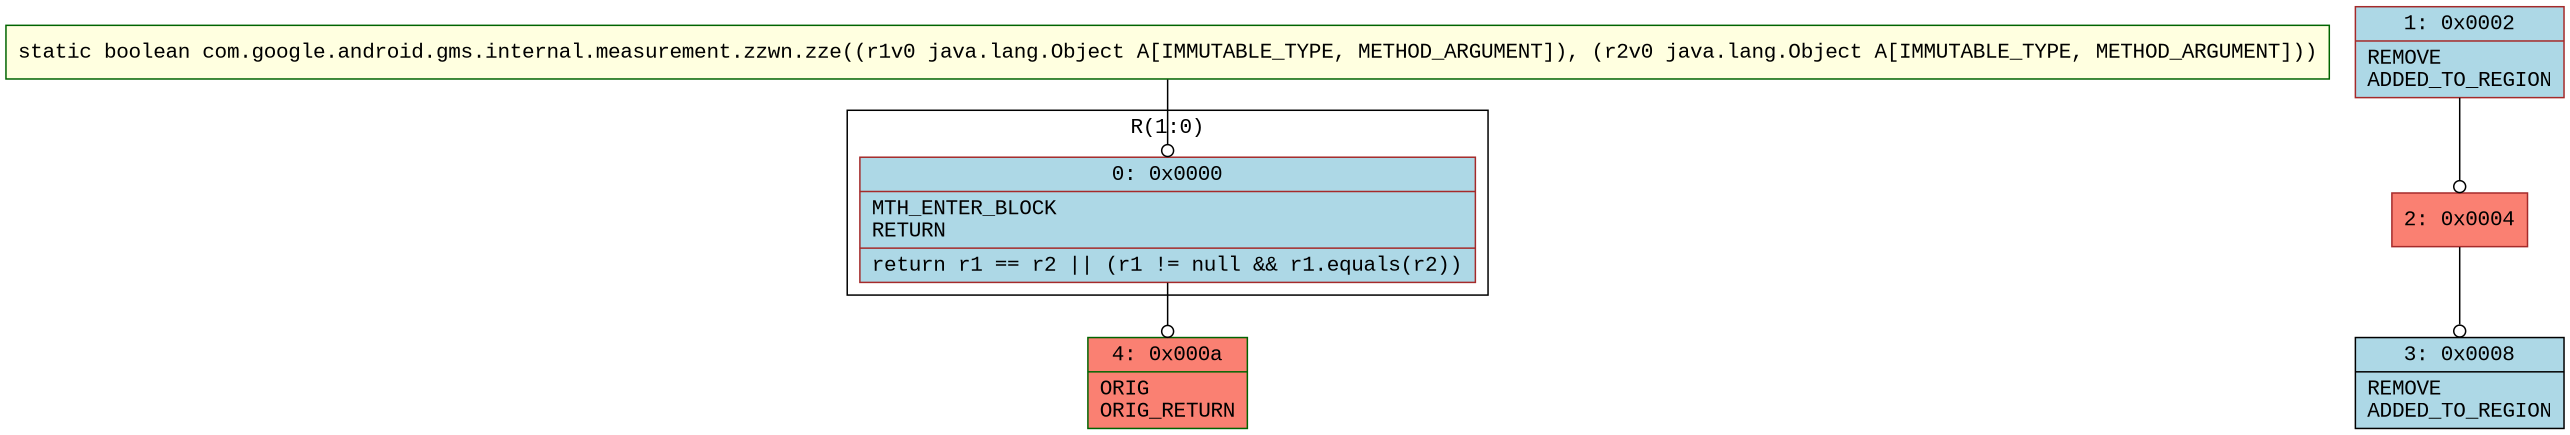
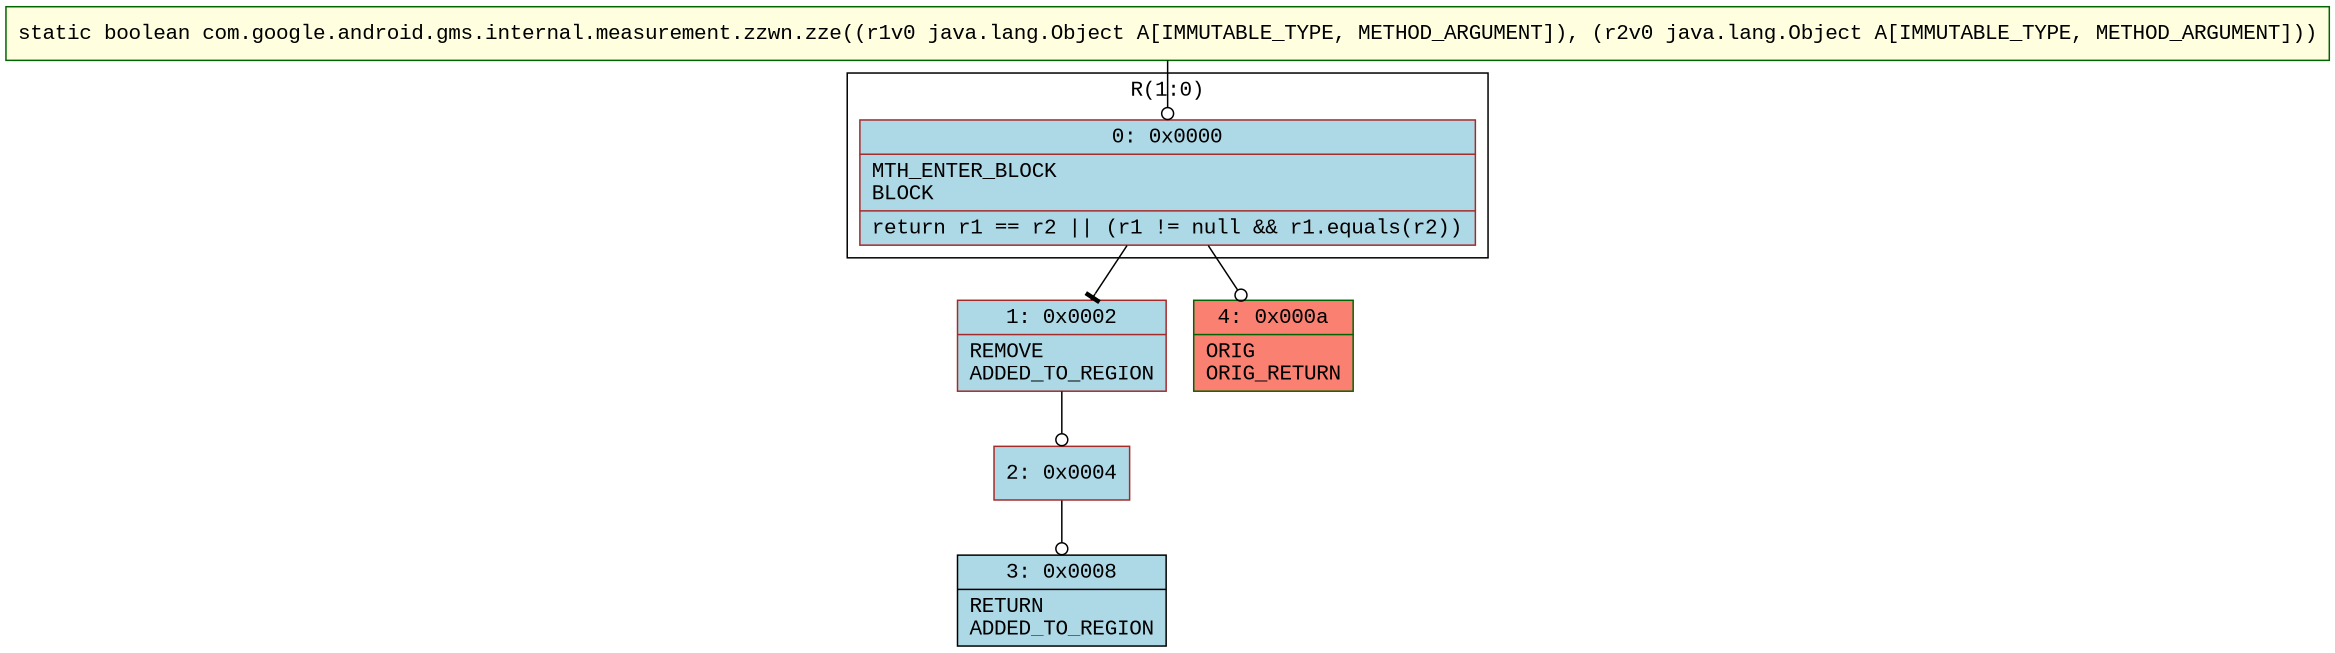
(2460, 220) -> (1062, 473)
(909, 230) -> (903, 193)
none -> (1111, 270)
(2405, 388) -> (1007, 606)
